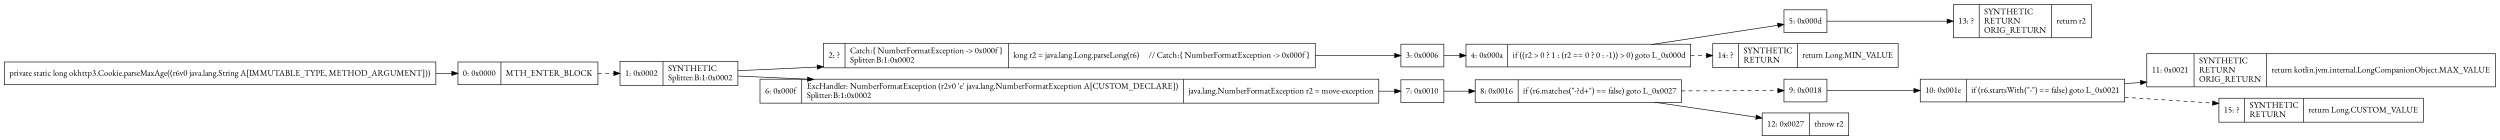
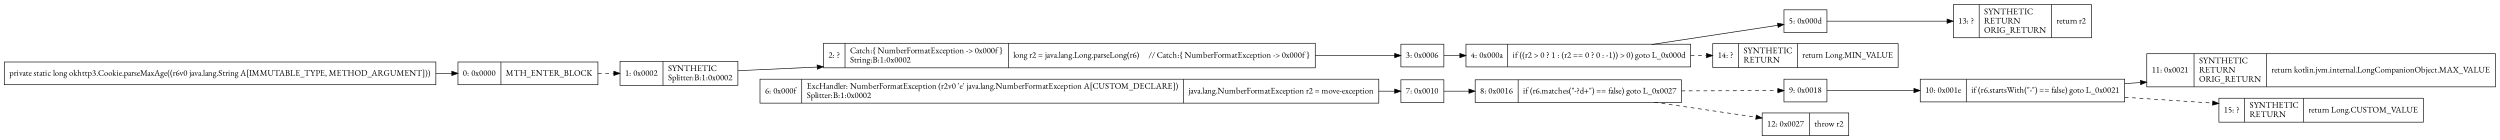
(882, 60) -> (881, 60)
(773, 78) -> none
(1705, 110) -> (1705, 110)
